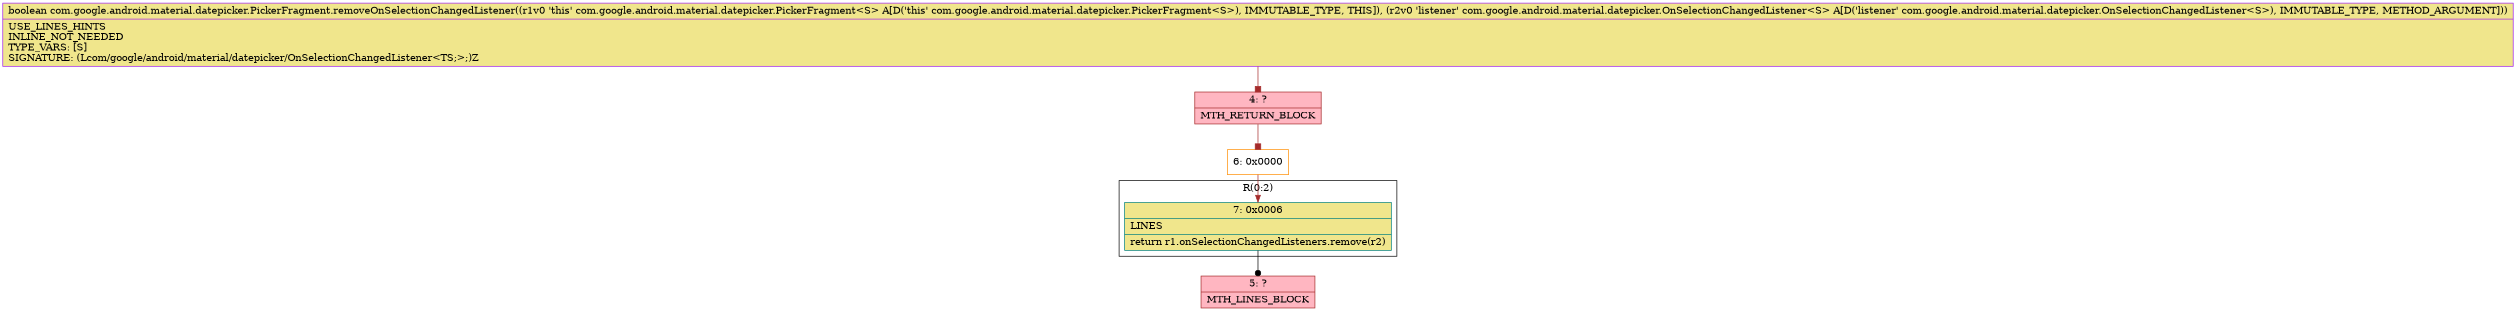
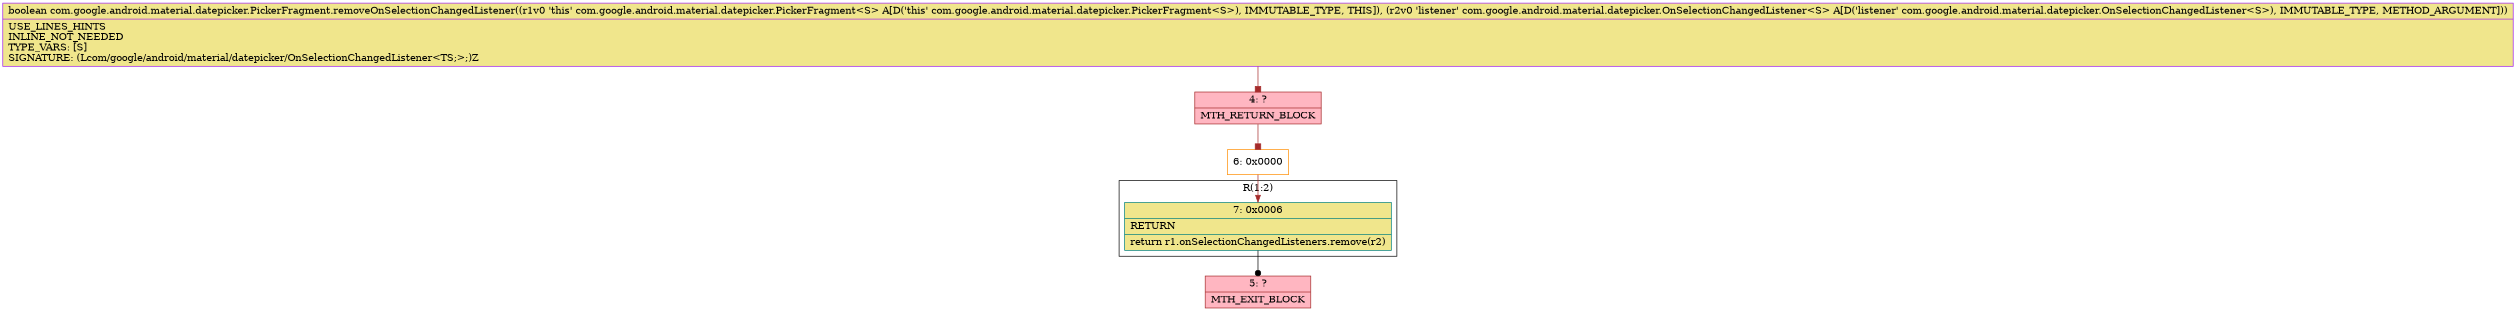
(1258, 189) -> (1258, 189)
(1147, 226) -> (1153, 226)
(1258, 300) -> (1258, 300)
